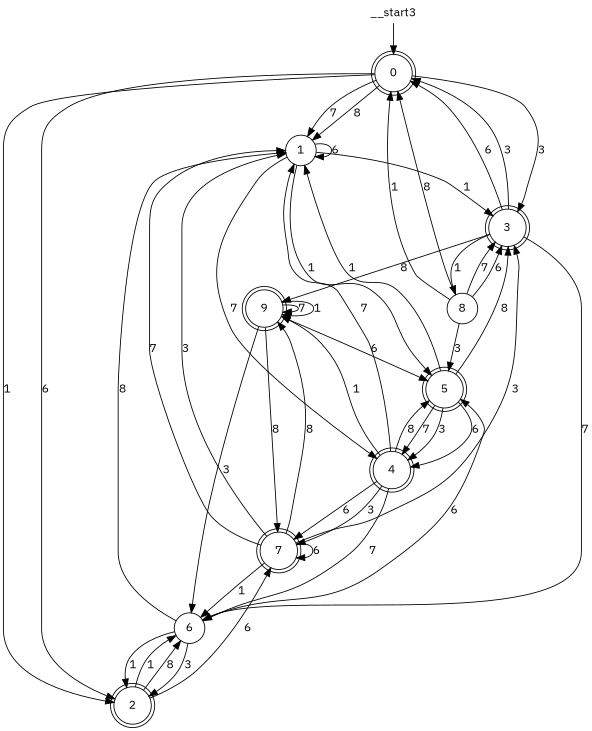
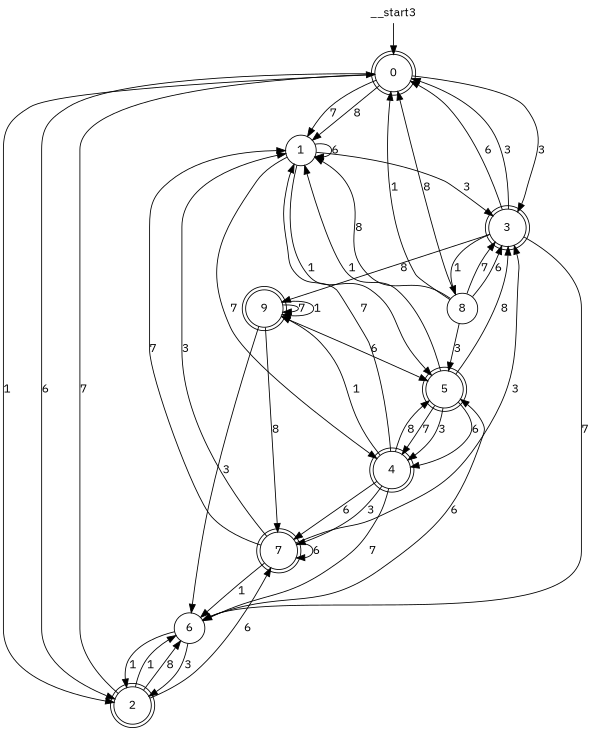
(467, 187) -> (467, 187)
none -> (80, 274)
(120, 348) -> (357, 257)
(305, 430) -> none
